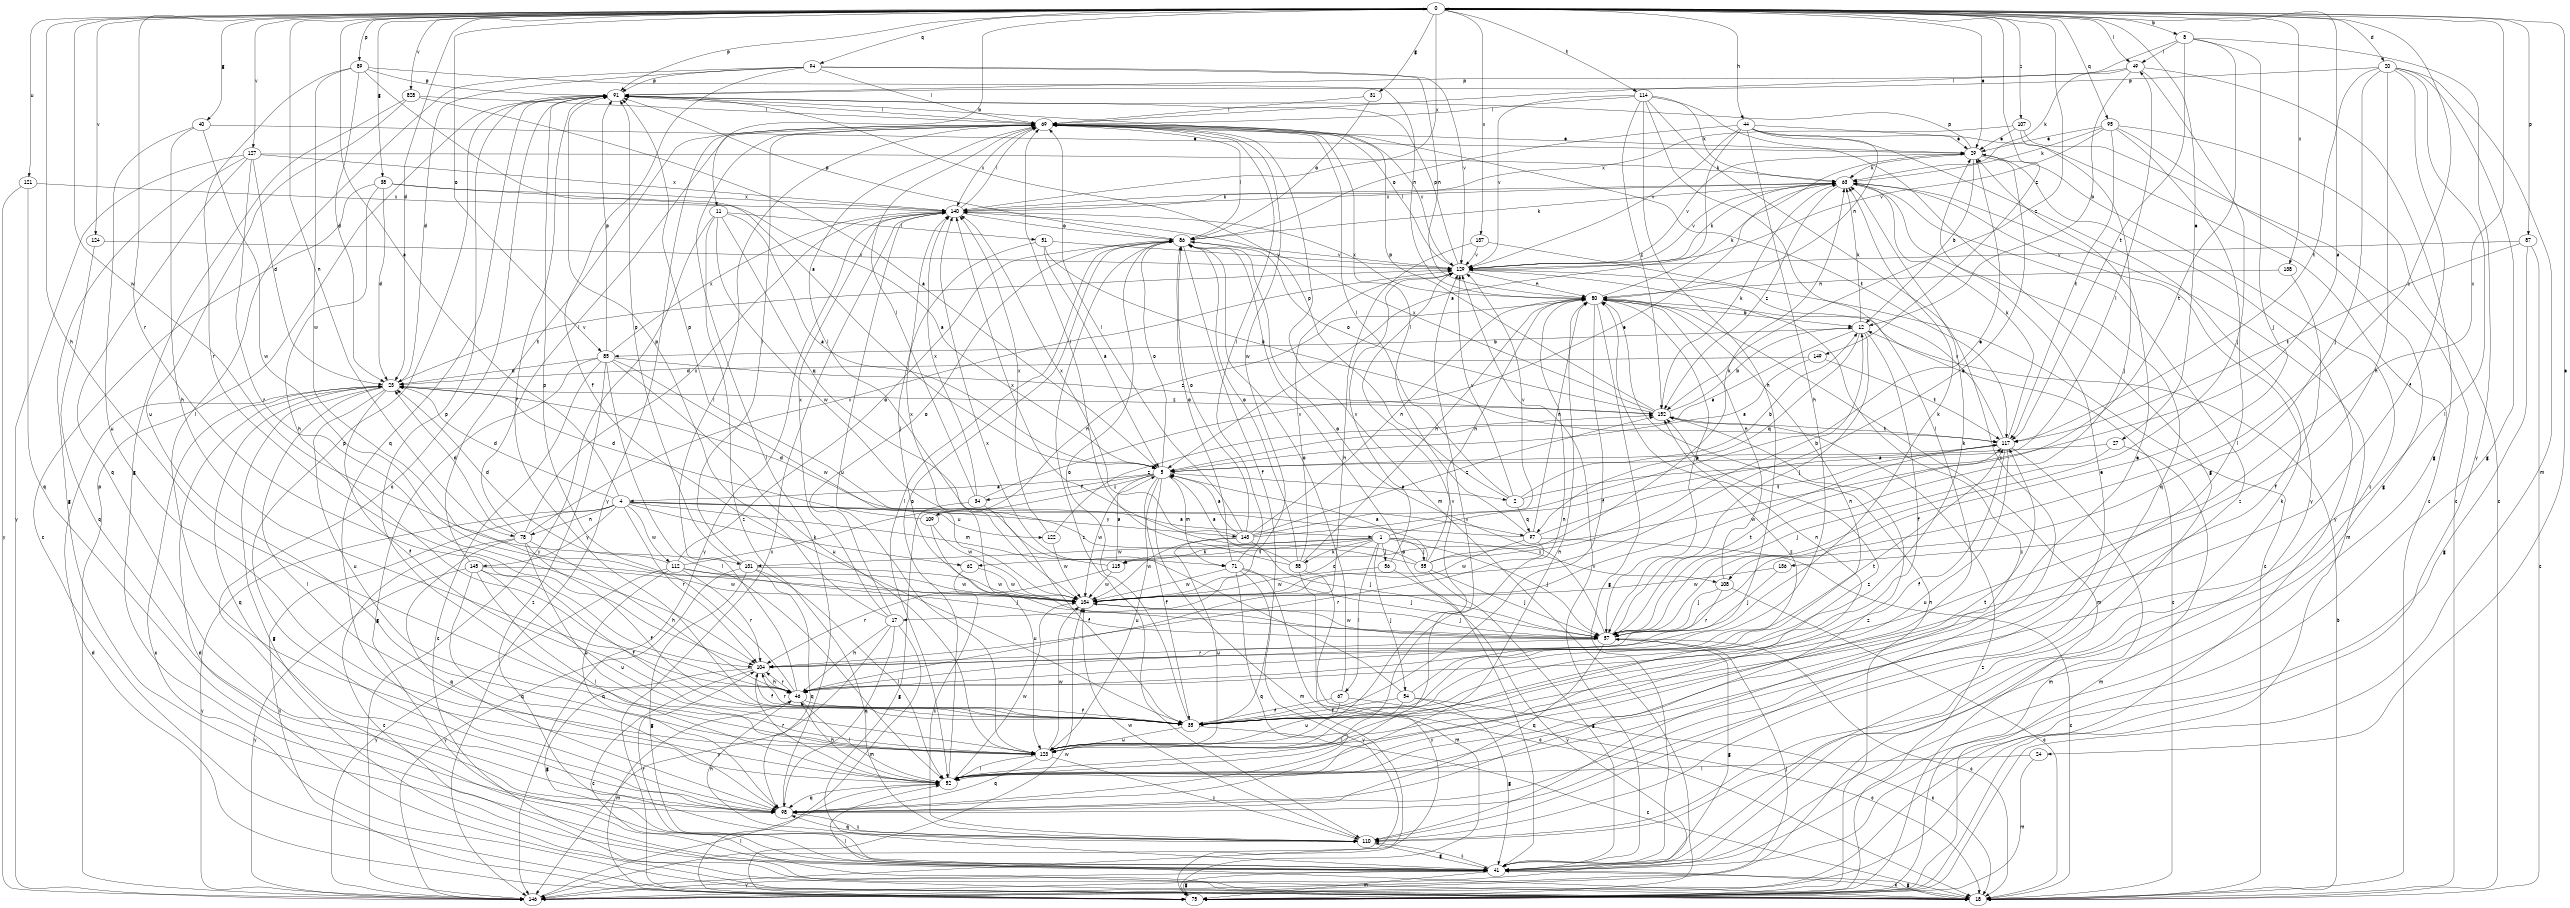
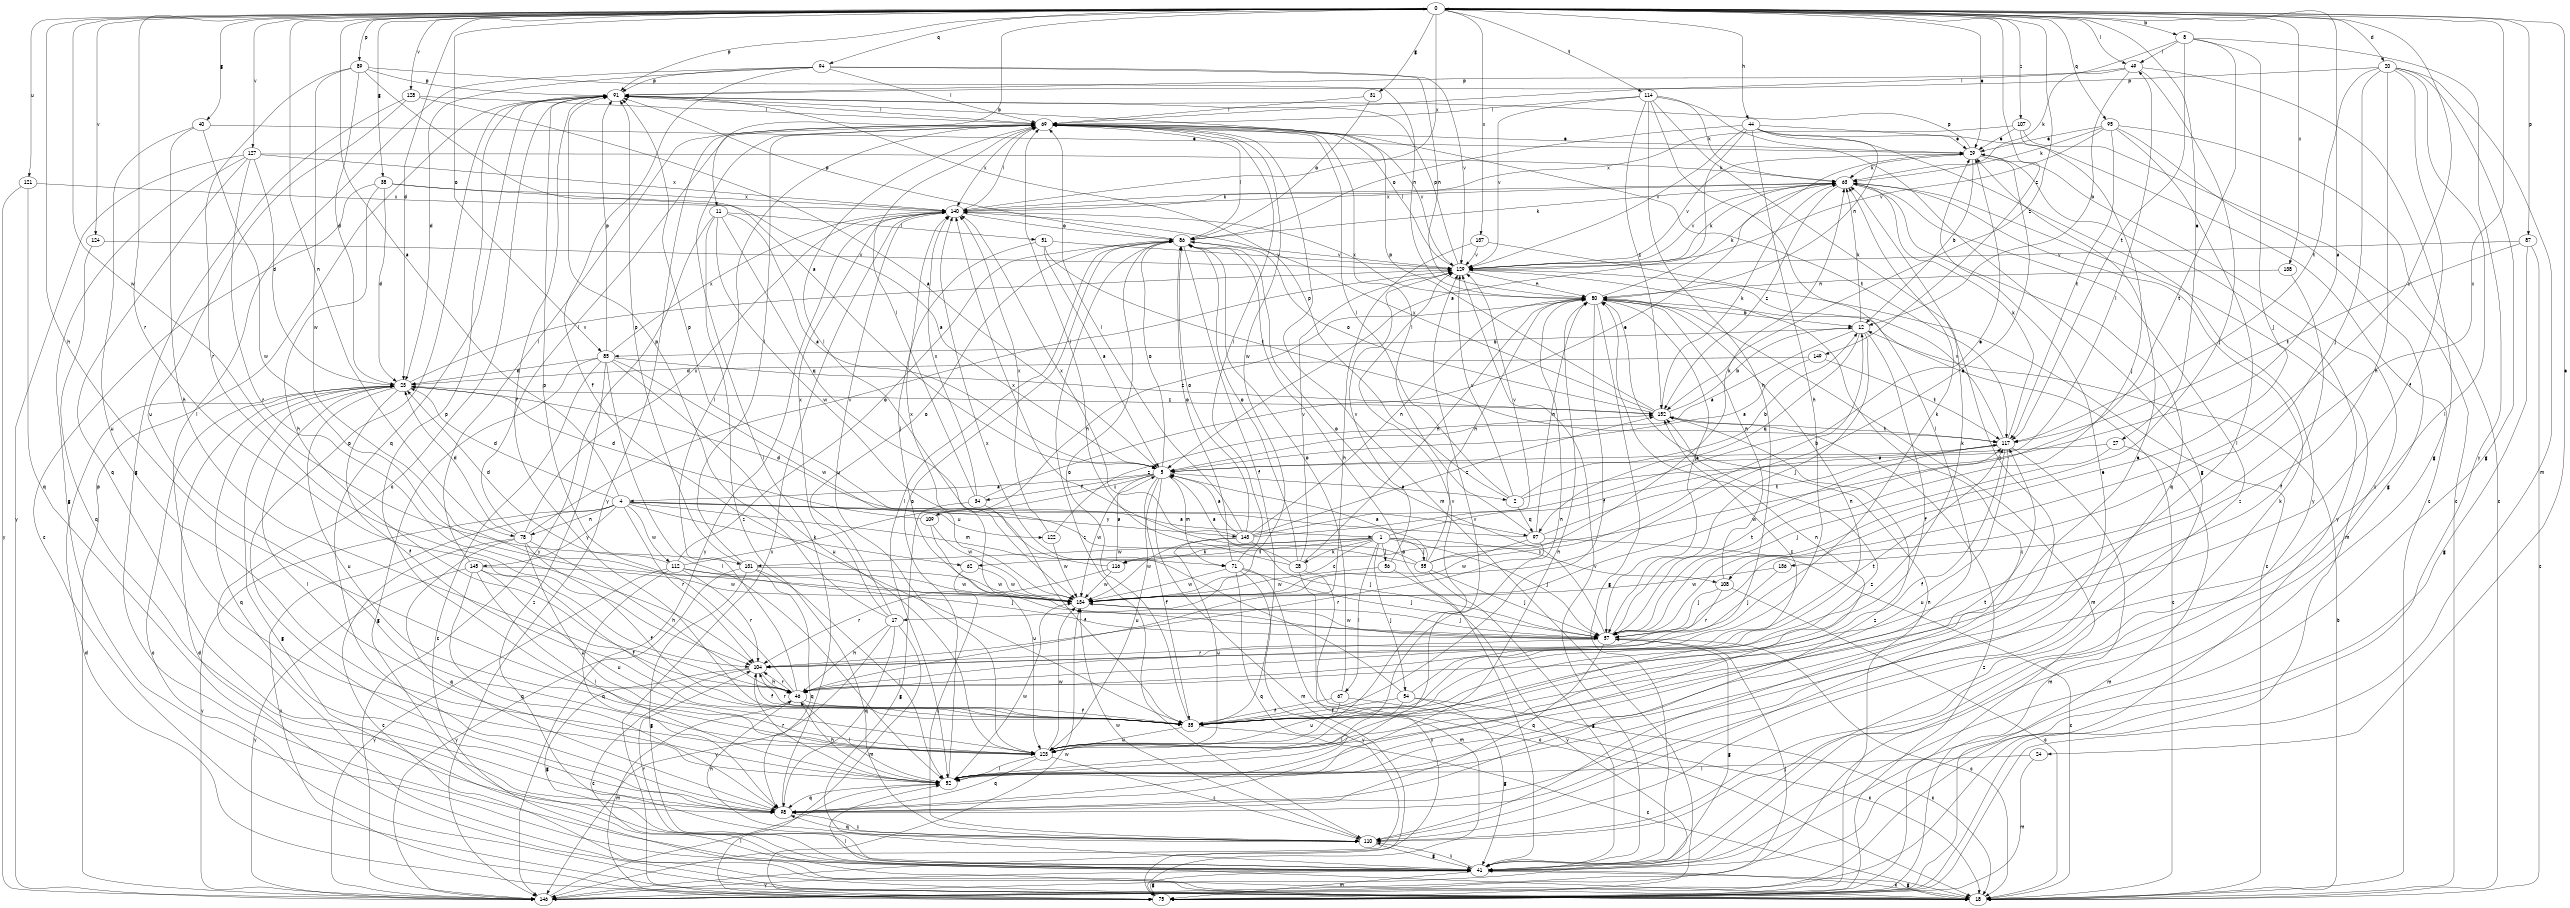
(411, 96) -> (411, 96)
(538, 342) -> (539, 342)
(1263, 342) -> (1263, 342)
(1116, 567) -> (1116, 567)
(1298, 567) -> (1298, 567)
